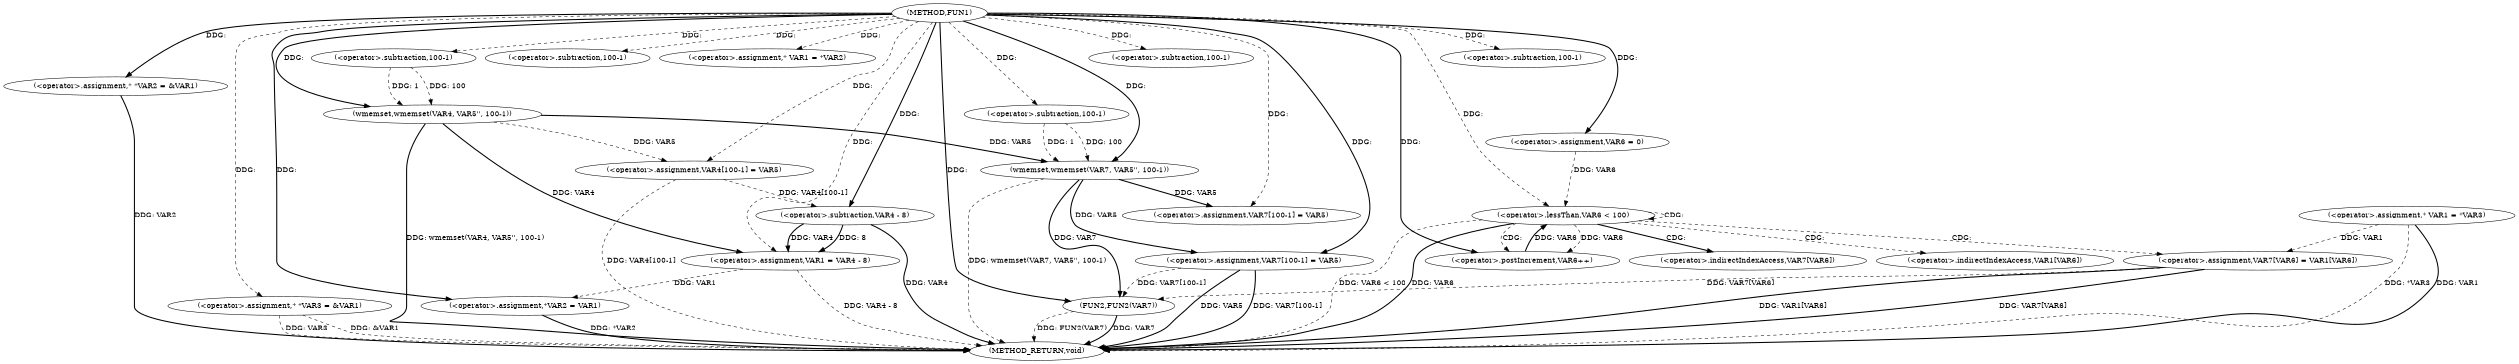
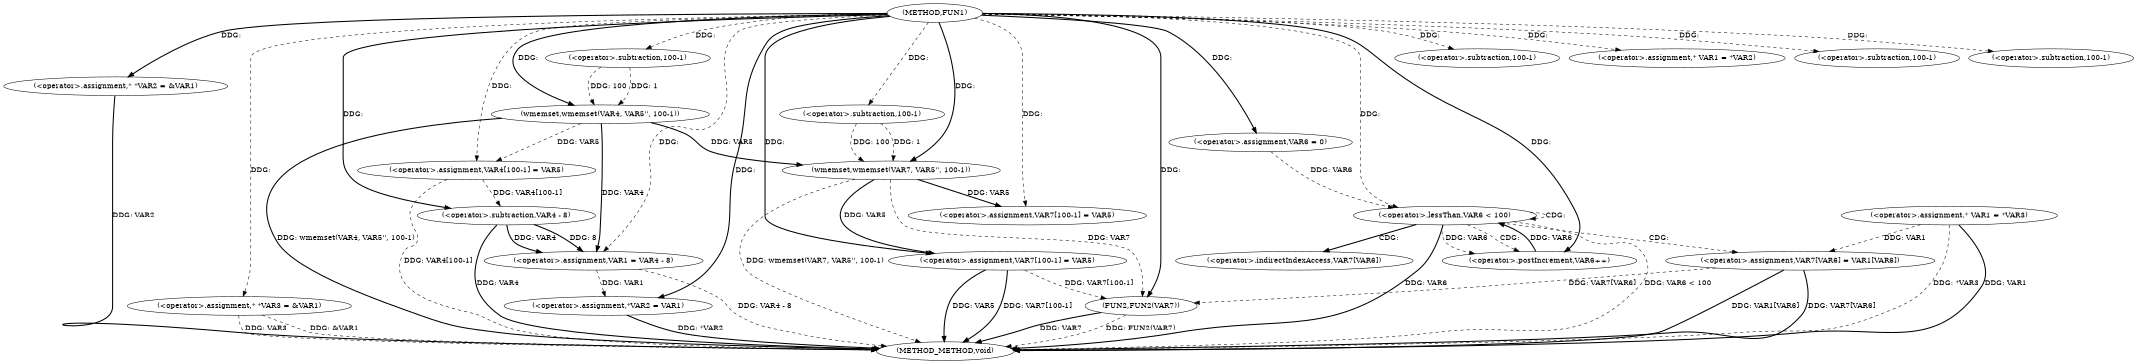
(1066, 249) -> (1015, 238)
(1995, 261) -> none
(1037, 351) -> (945, 351)
